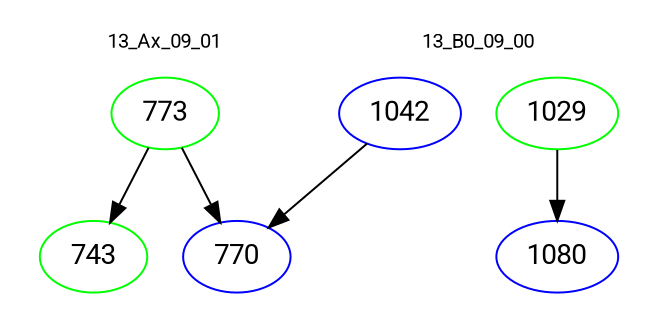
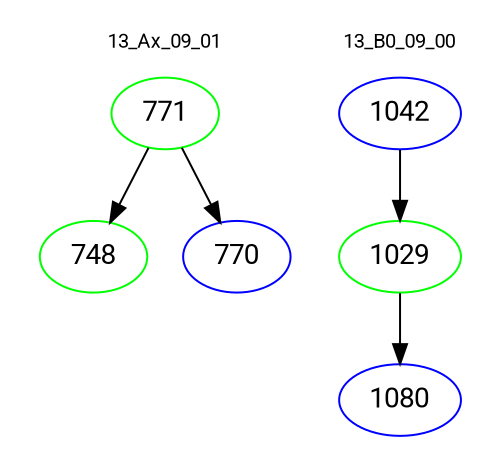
(165, 113) -> (165, 113)
(336, 170) -> (400, 175)
(94, 257) -> (94, 257)
